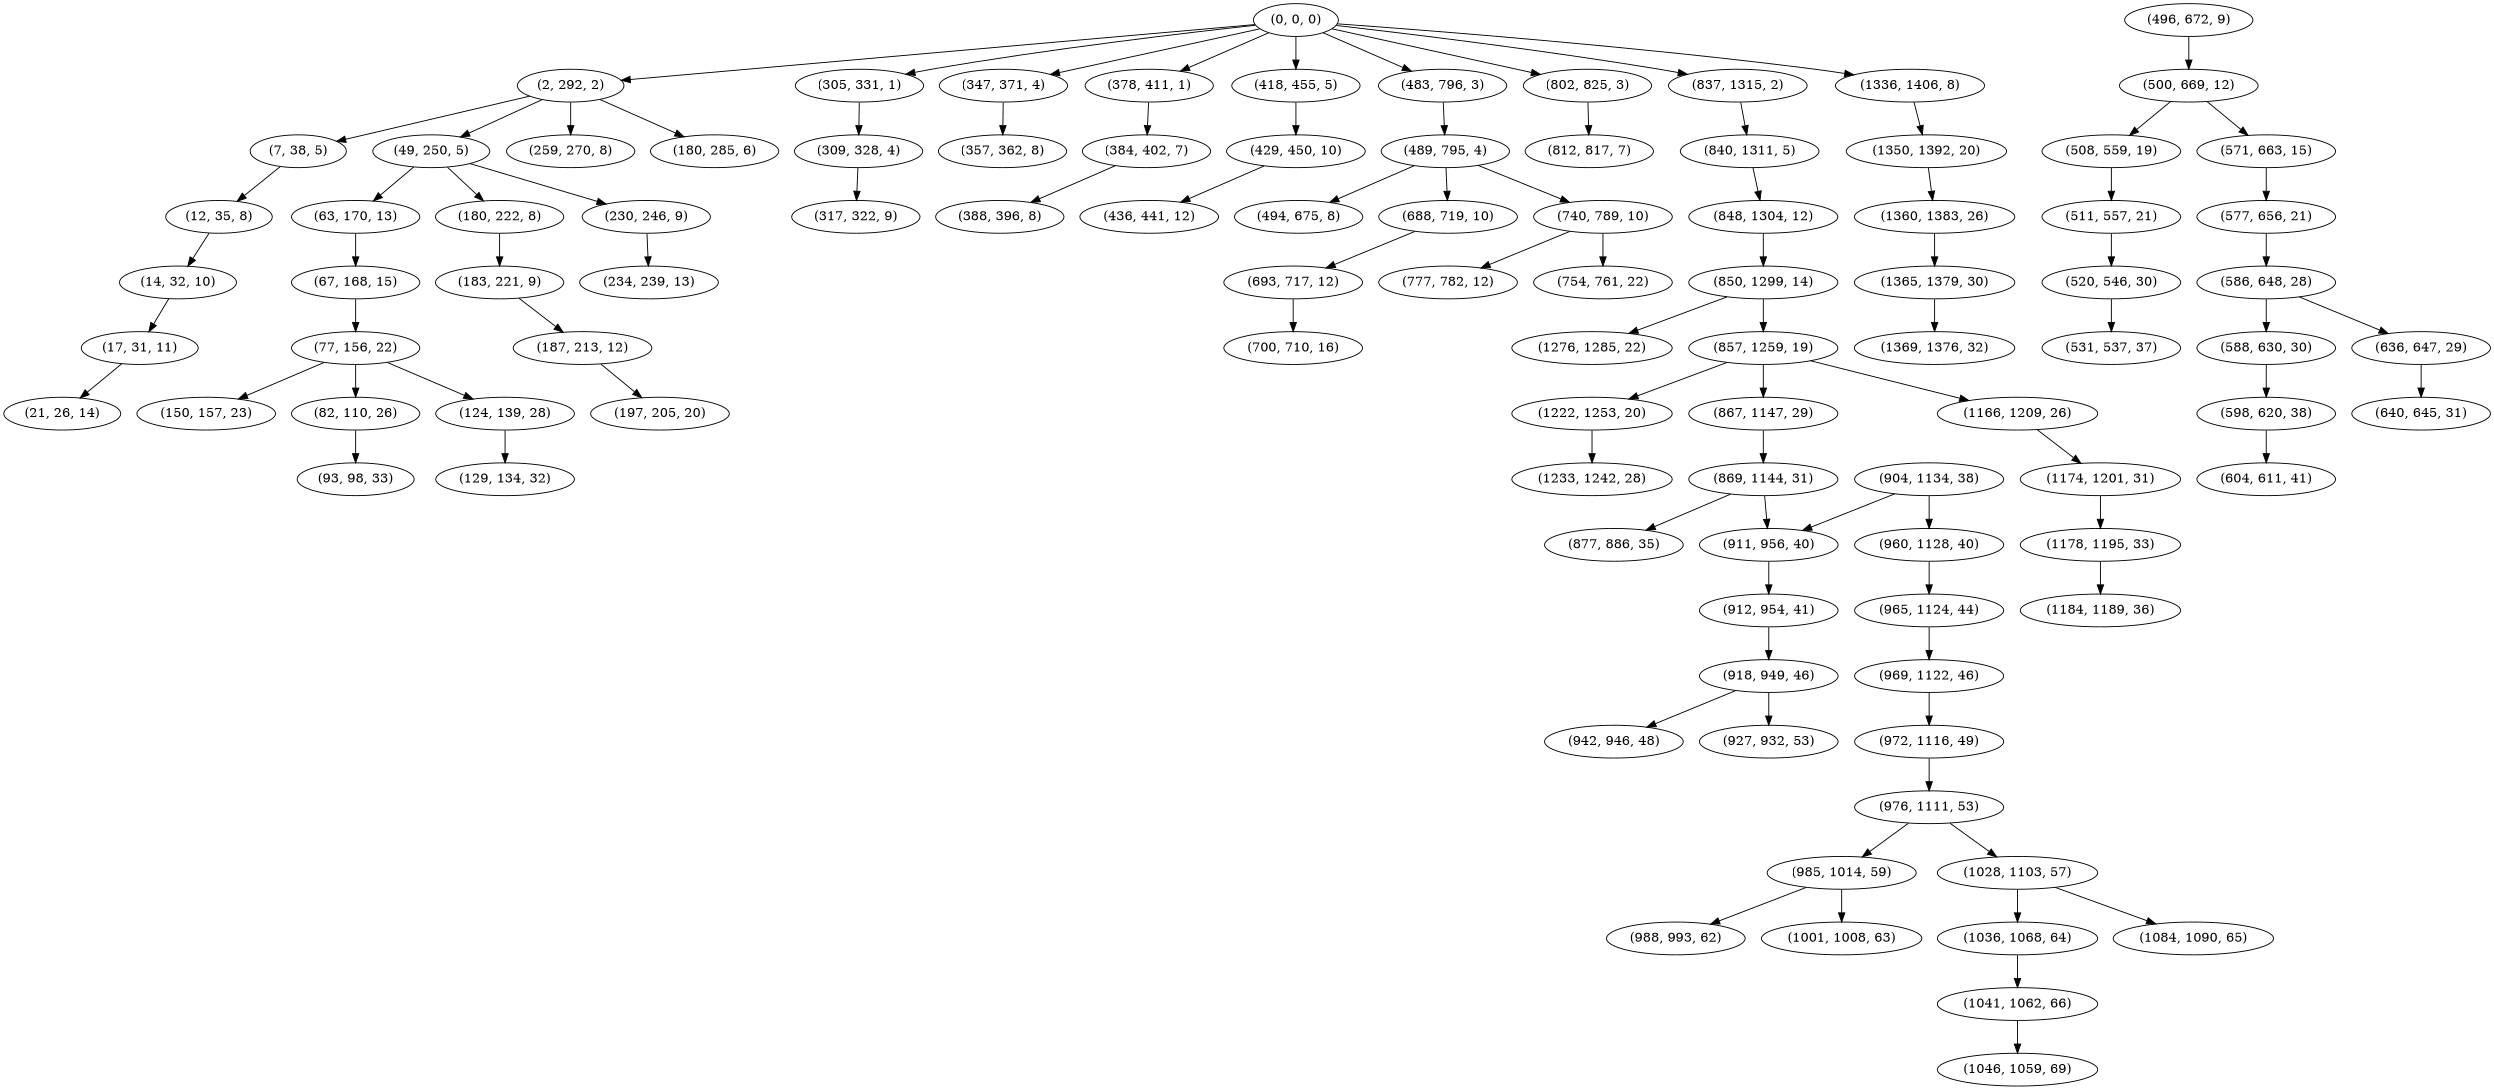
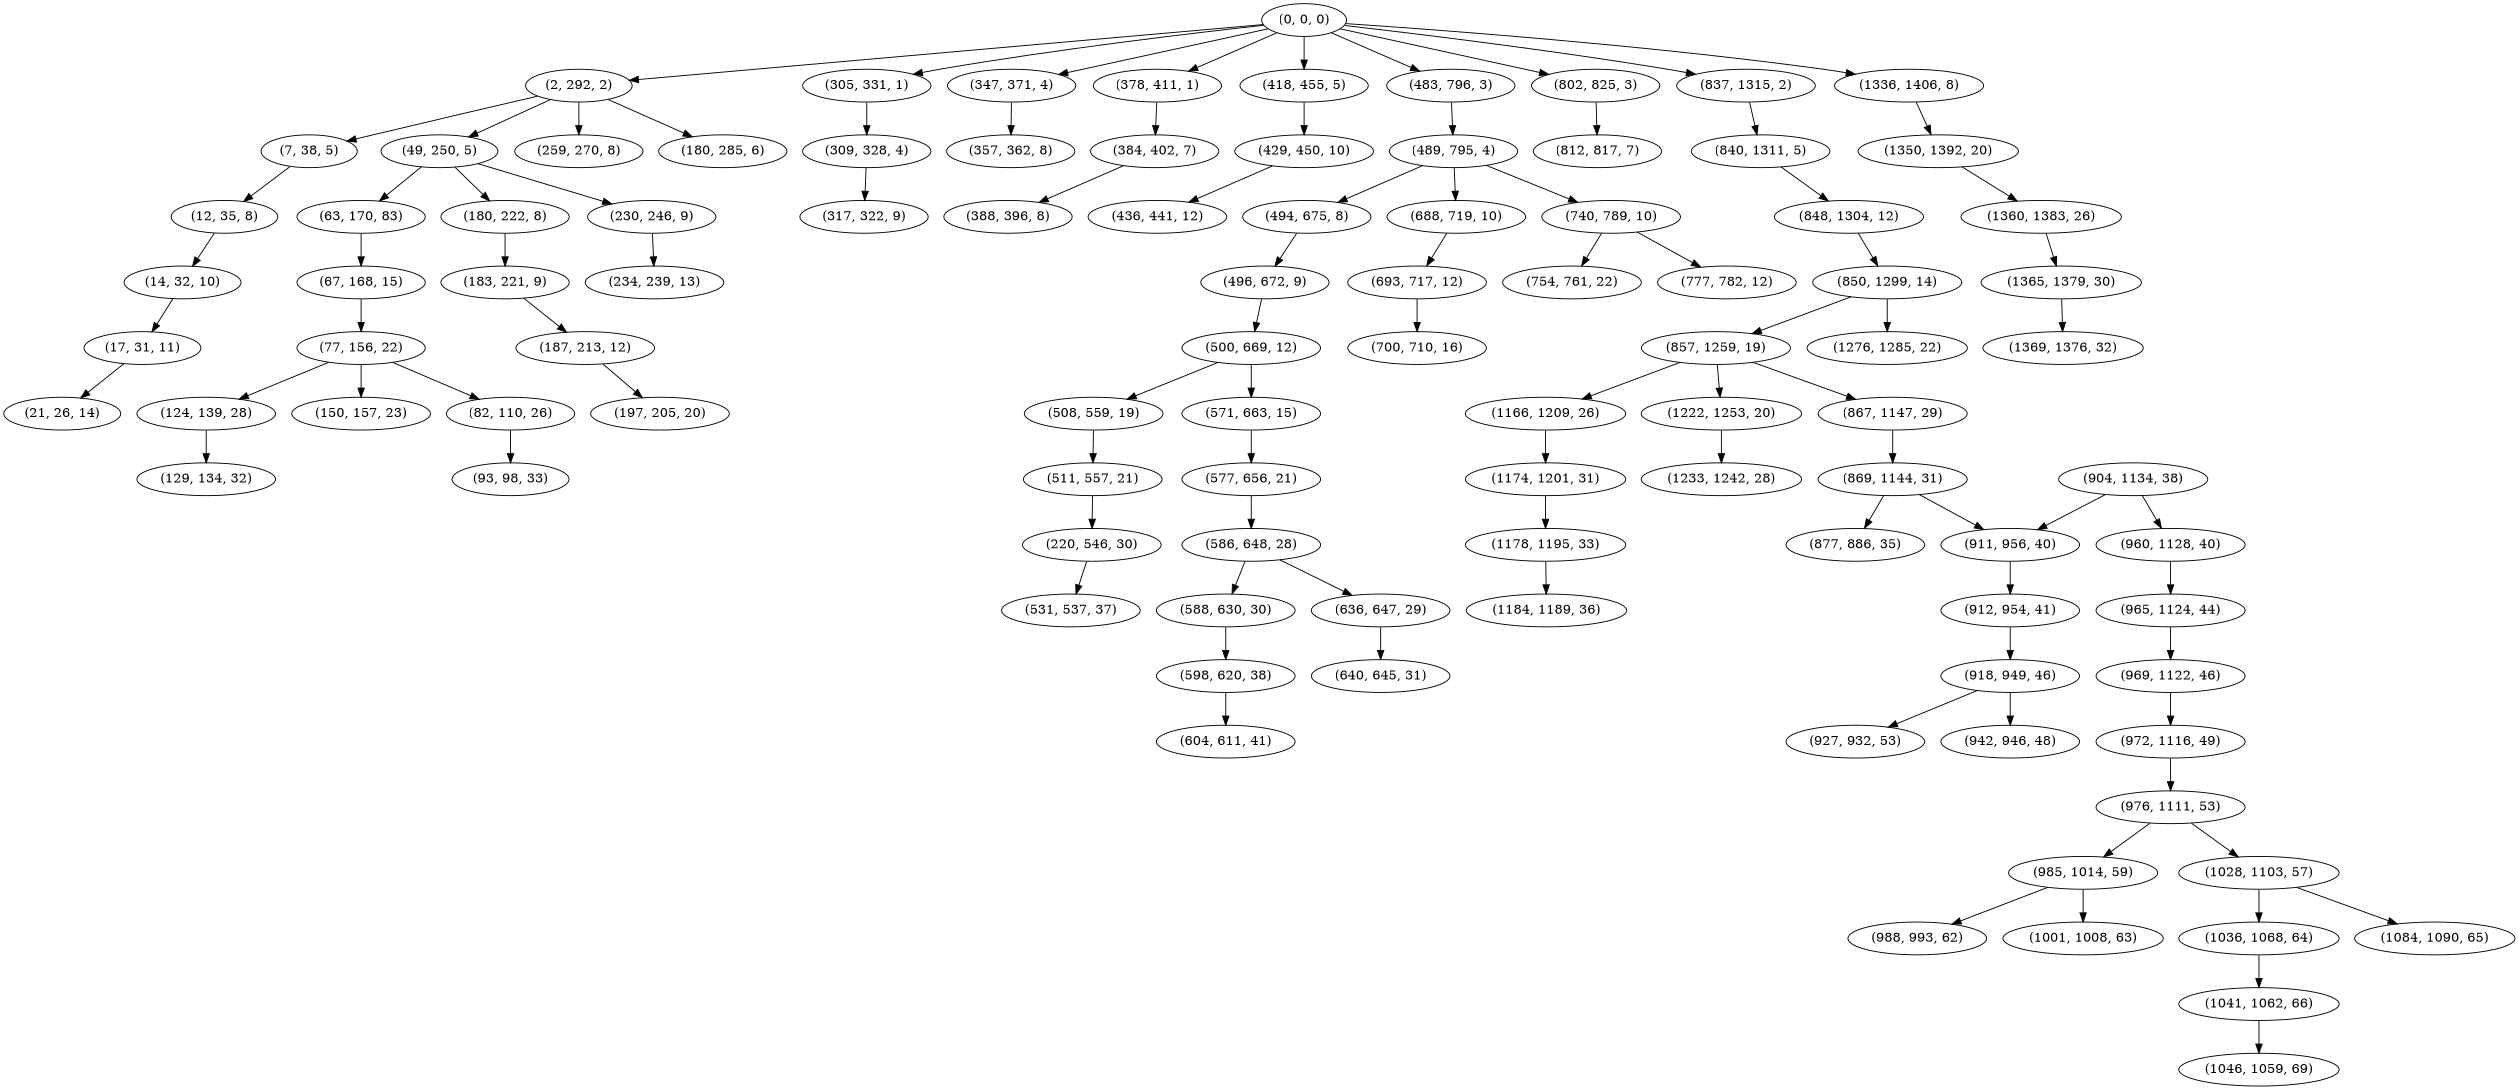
(356, 217) -> (361, 217)
none -> (1288, 246)
(2111, 282) -> (1092, 545)
